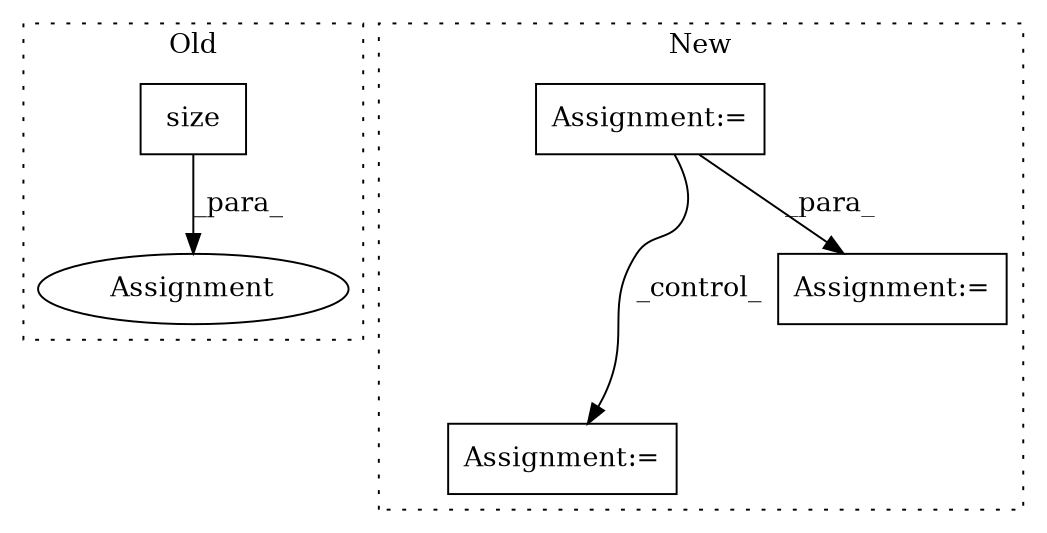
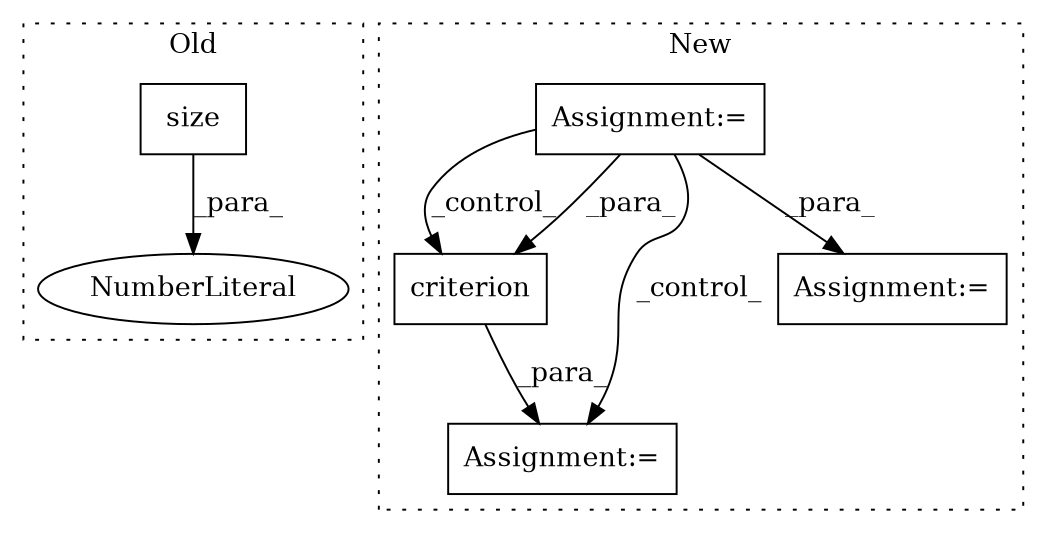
(193, 289) -> (193, 289)
none -> (471, 289)
